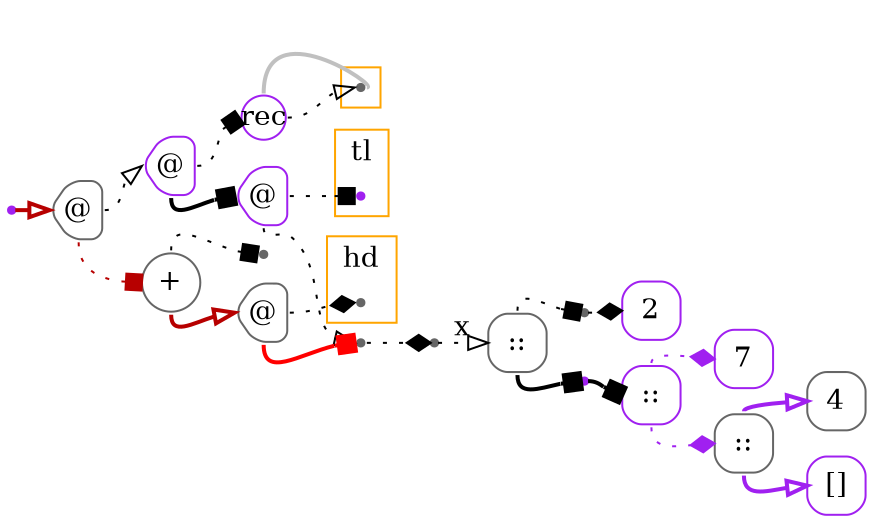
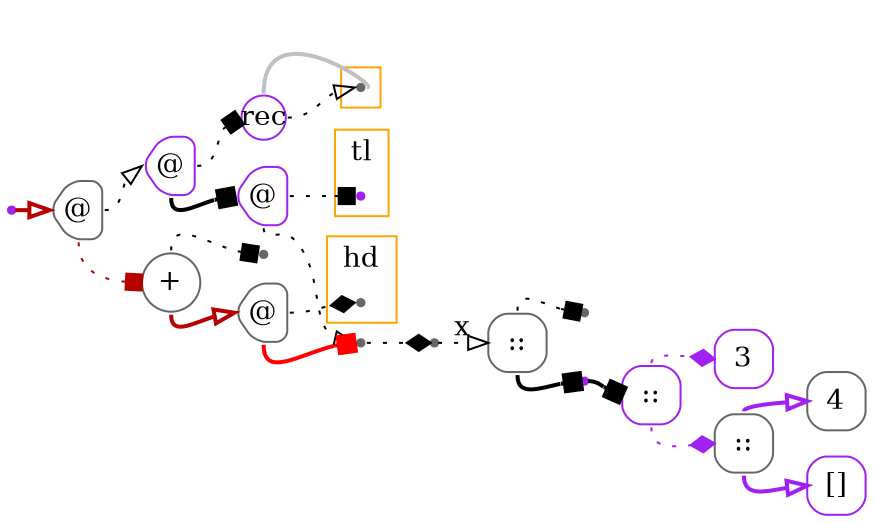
(651, 311) -> none
(744, 359) -> (744, 359)
